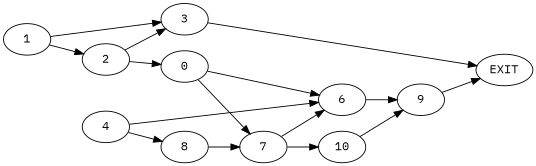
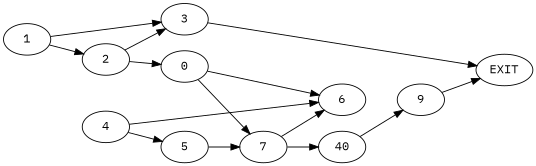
(377, 100) -> none
(185, 147) -> (185, 147)
(342, 147) -> (342, 147)
